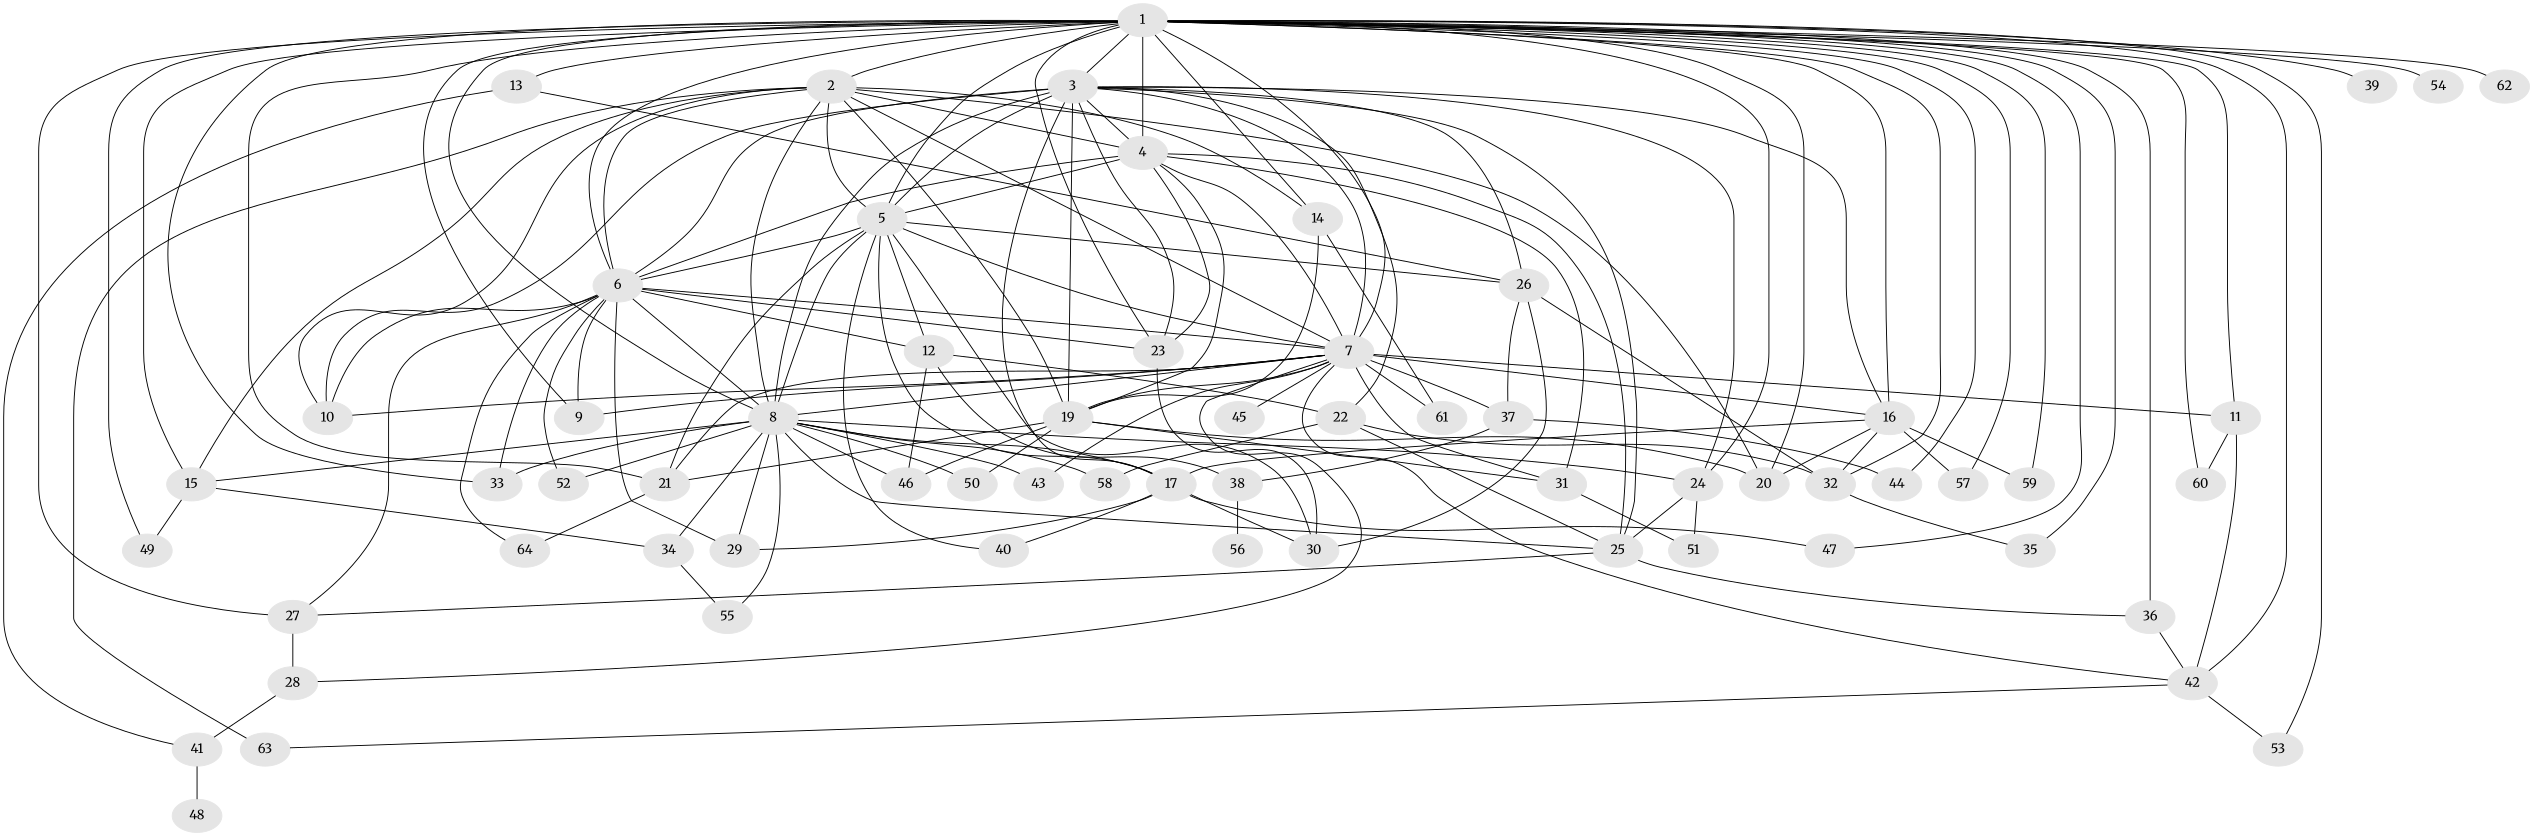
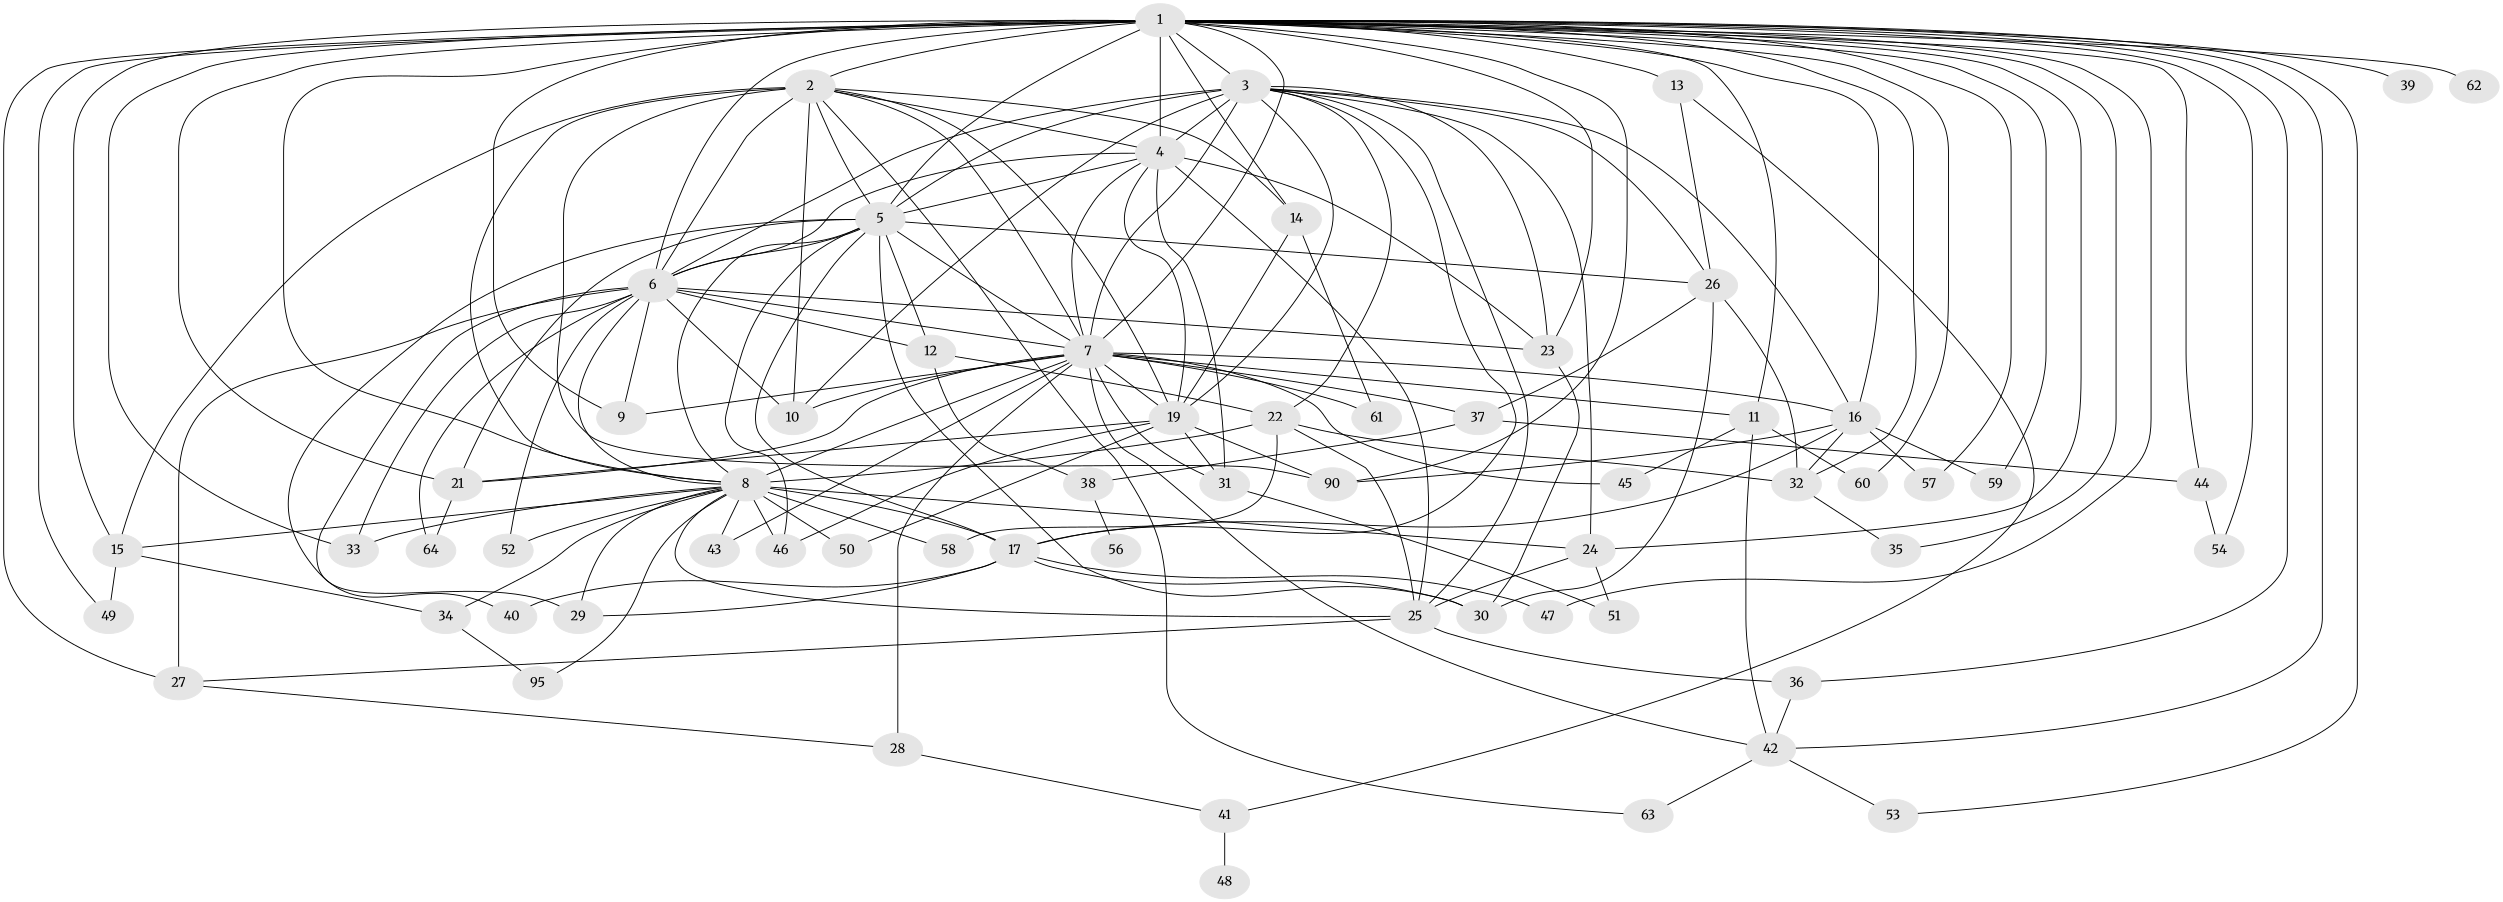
(862, 188) -> (1049, 457)
(918, 418) -> (734, 380)
none -> (1679, 457)
(1764, 484) -> (1332, 484)
none -> (2210, 518)
(727, 617) -> (538, 683)
